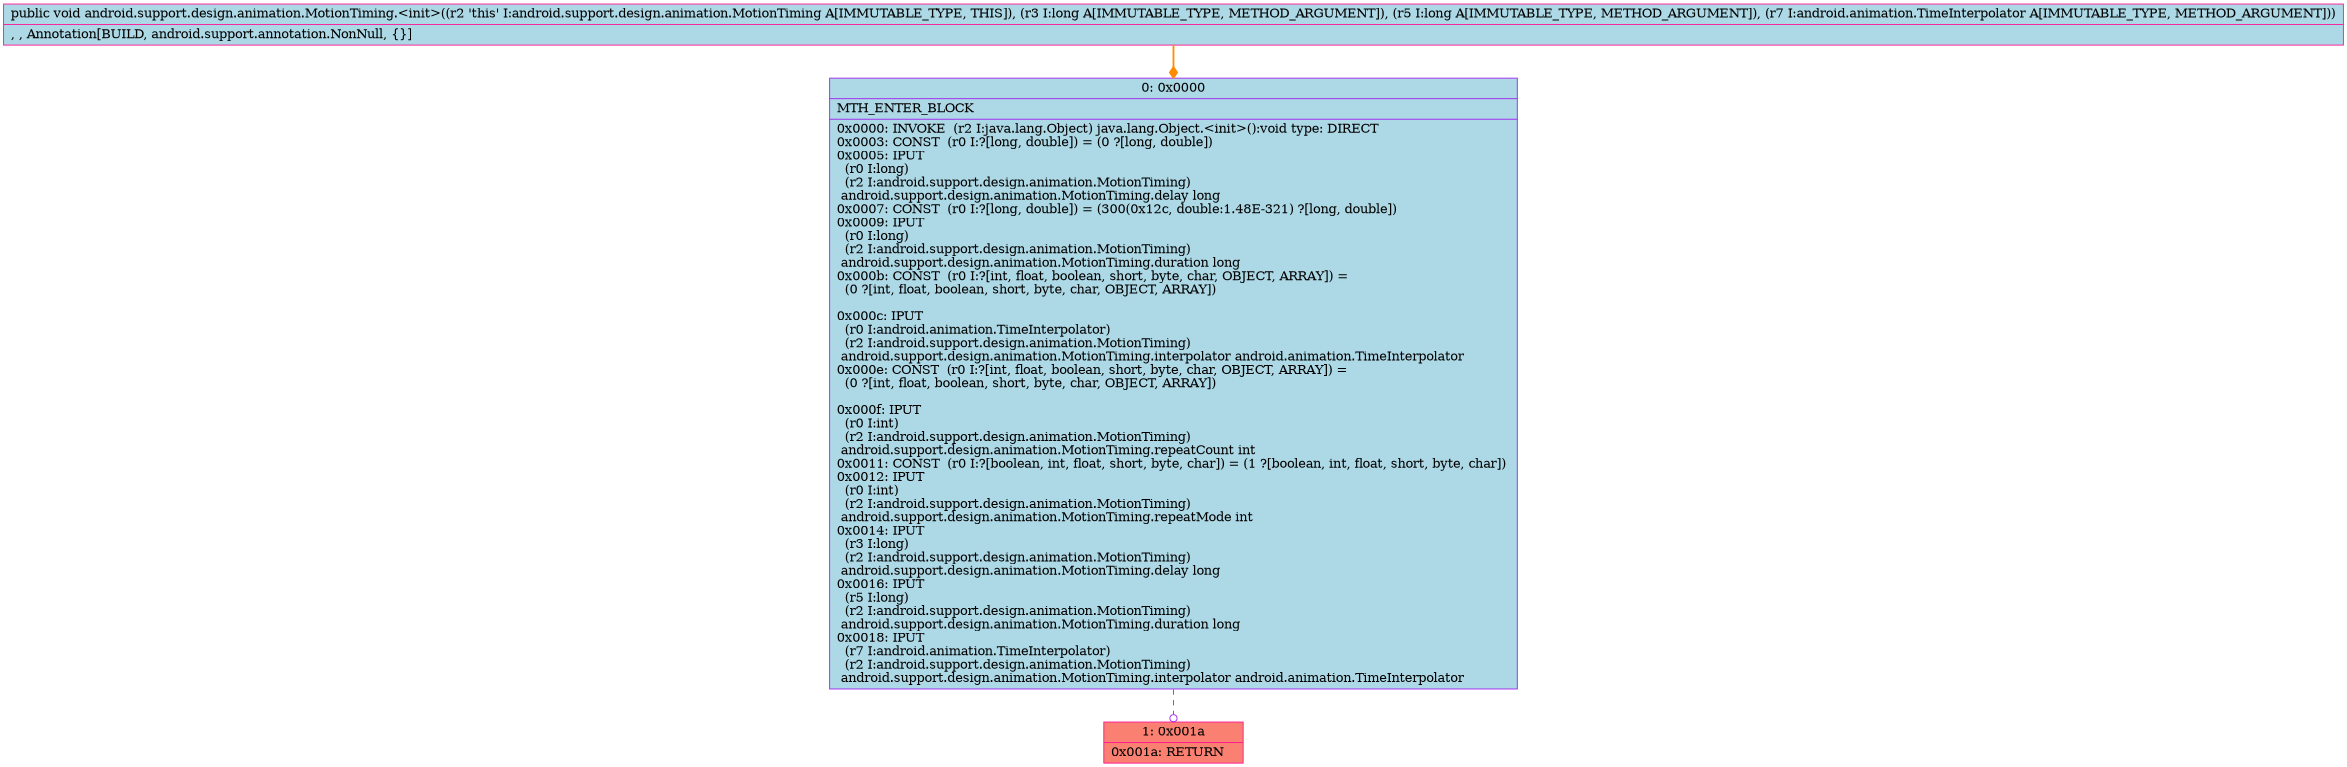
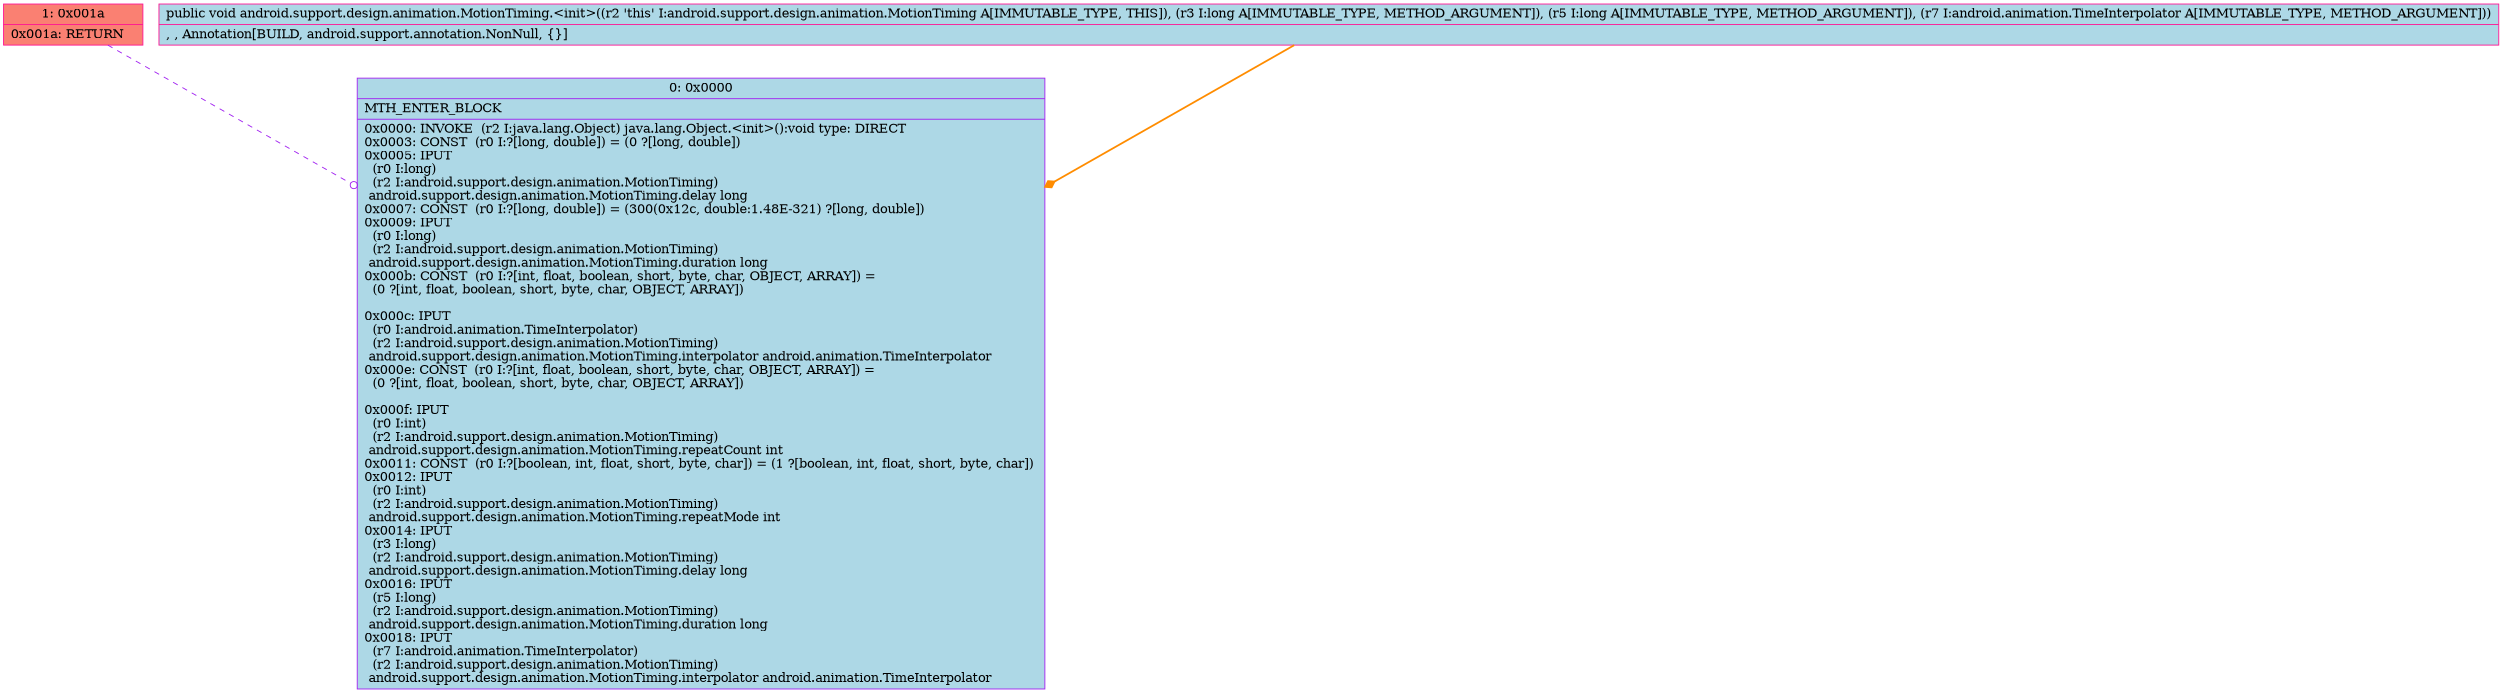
(1173, 702) -> (229, 114)
